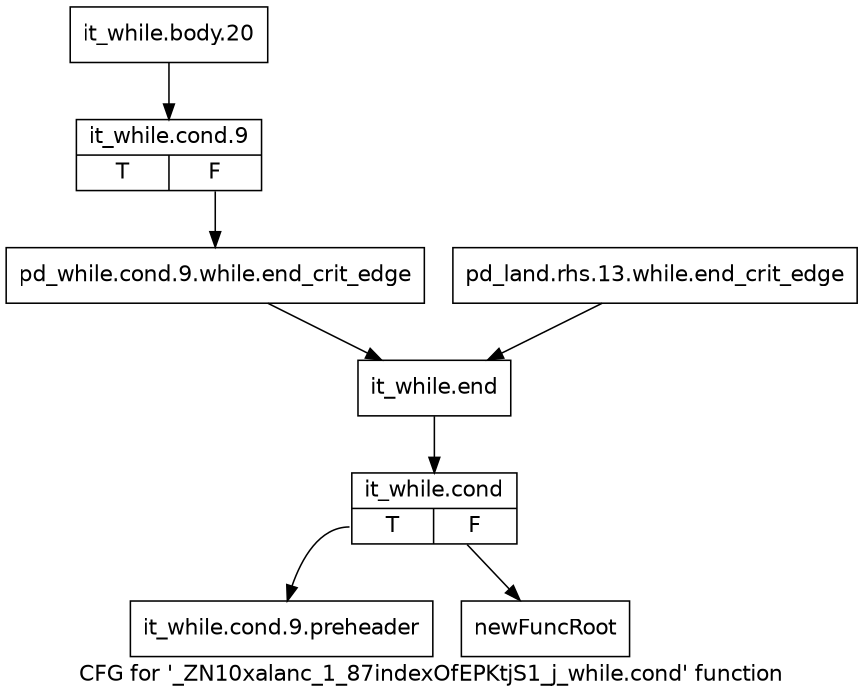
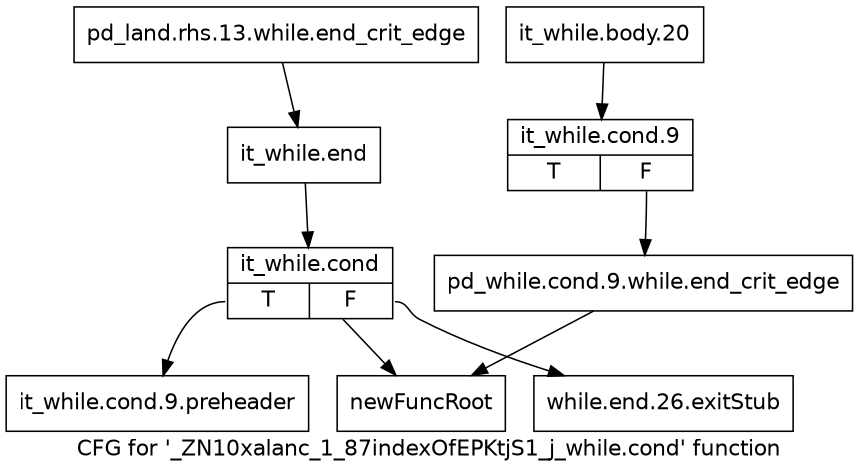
(318, 328) -> (540, 340)
none -> (664, 404)
